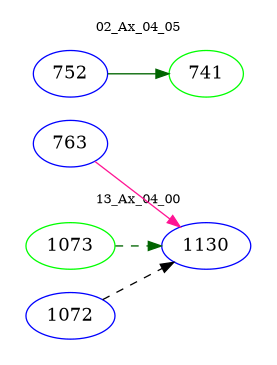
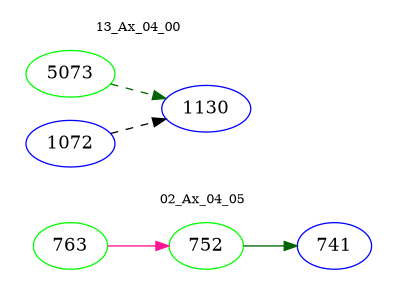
(70, 74) -> (206, 246)
(206, 74) -> (334, 246)
(70, 144) -> (70, 246)
(140, 196) -> (132, 246)
(70, 246) -> (70, 74)
